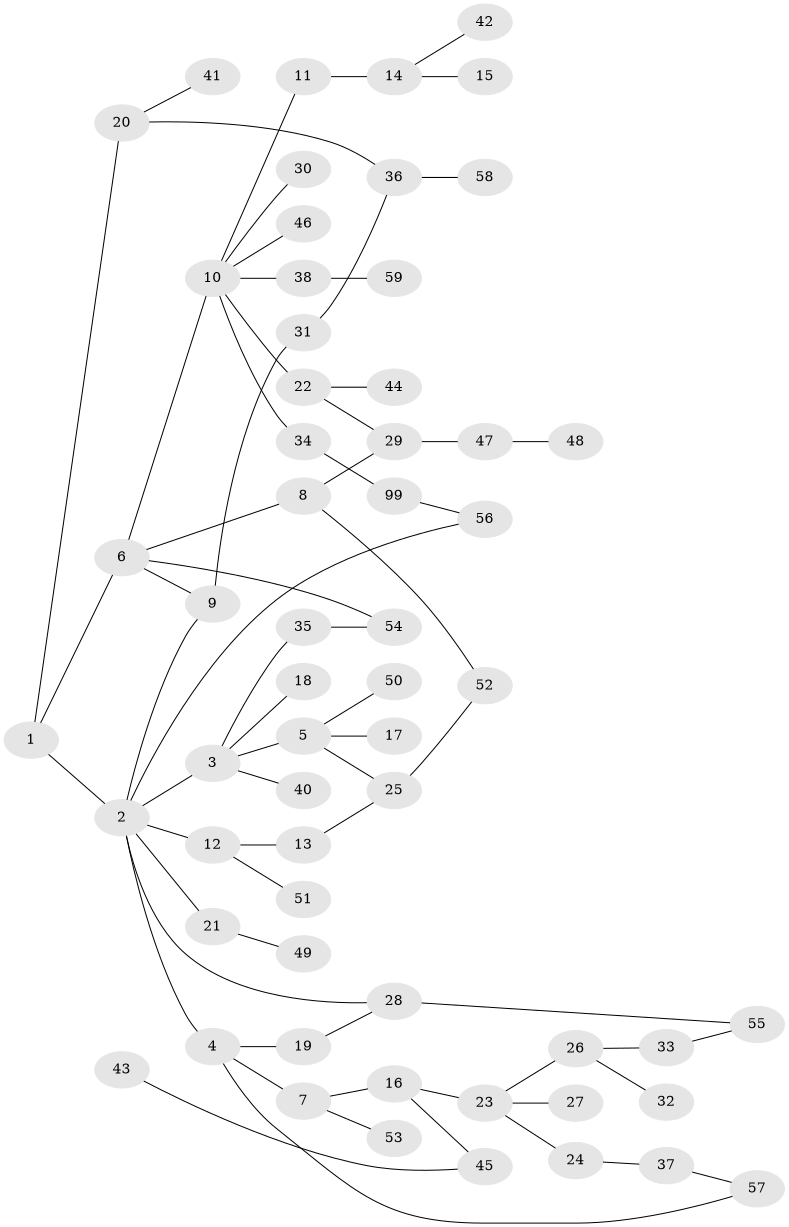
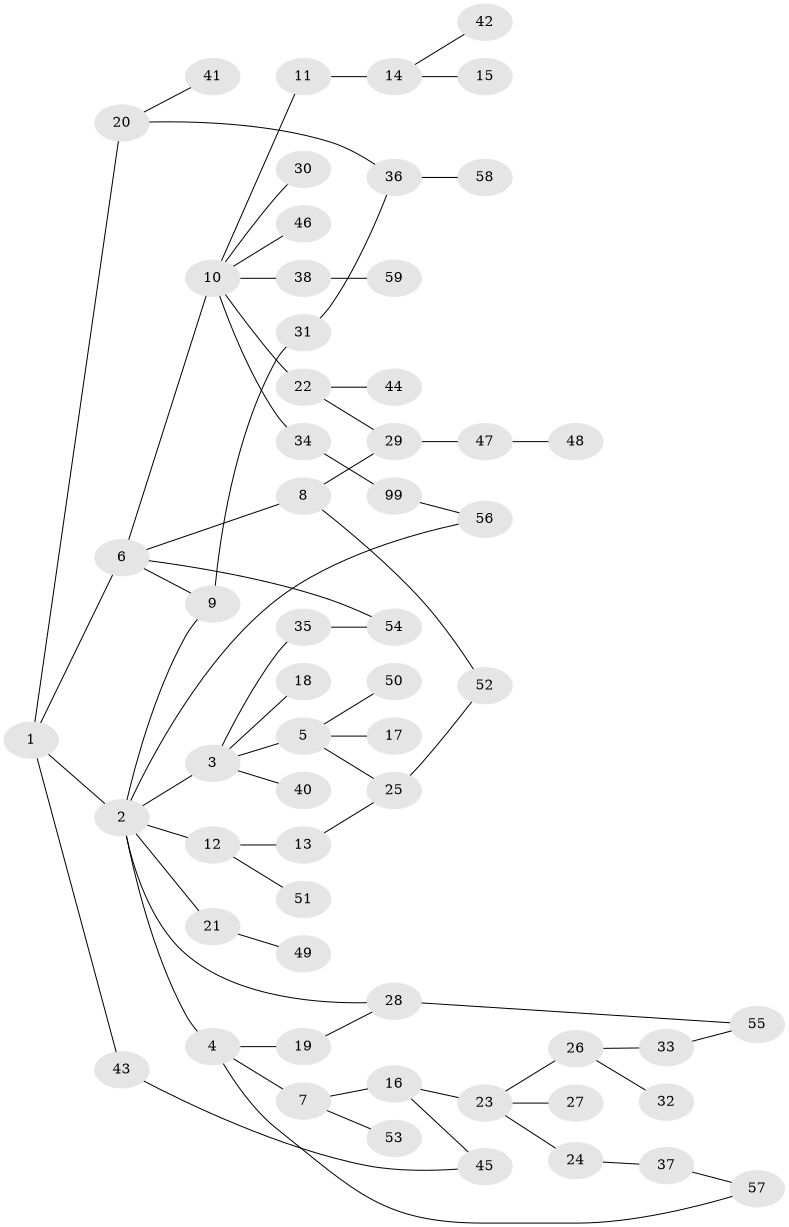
none -> (77, 905)
